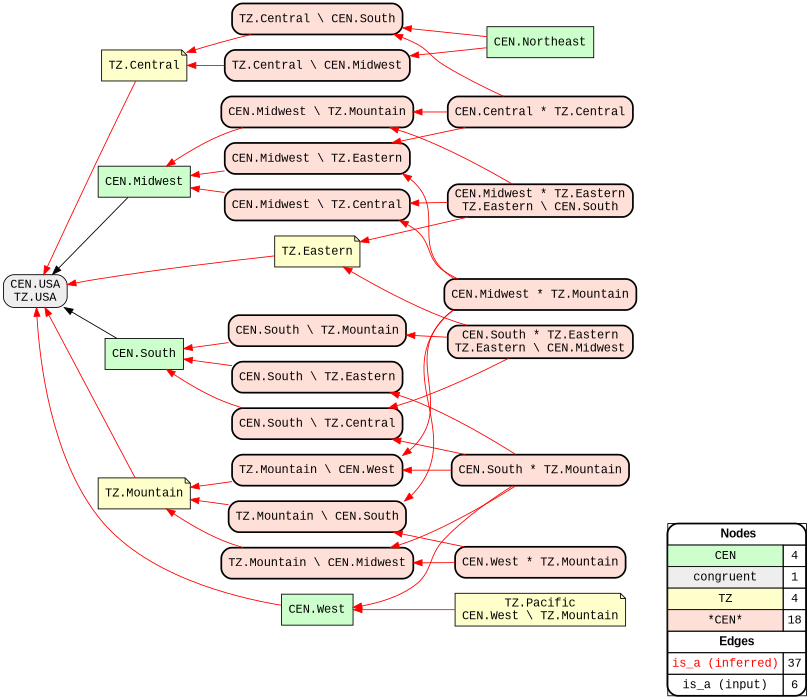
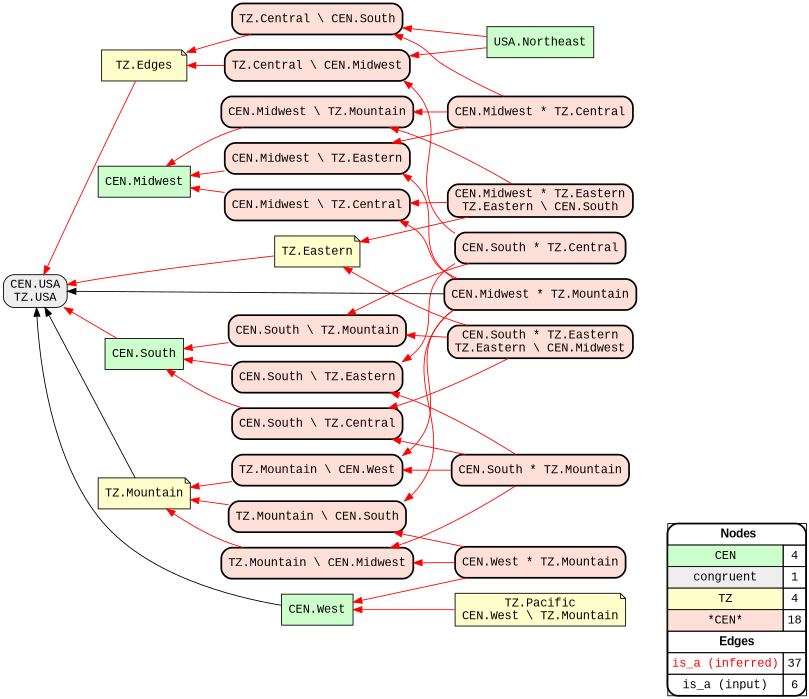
(540, 42) -> (540, 42)
(144, 65) -> (144, 65)
(540, 112) -> (540, 112)
(93, 233) -> (260, 293)
none -> (540, 248)
(94, 325) -> (94, 325)
(92, 397) -> (92, 397)
(97, 515) -> (97, 515)
(437, 549) -> (414, 589)
